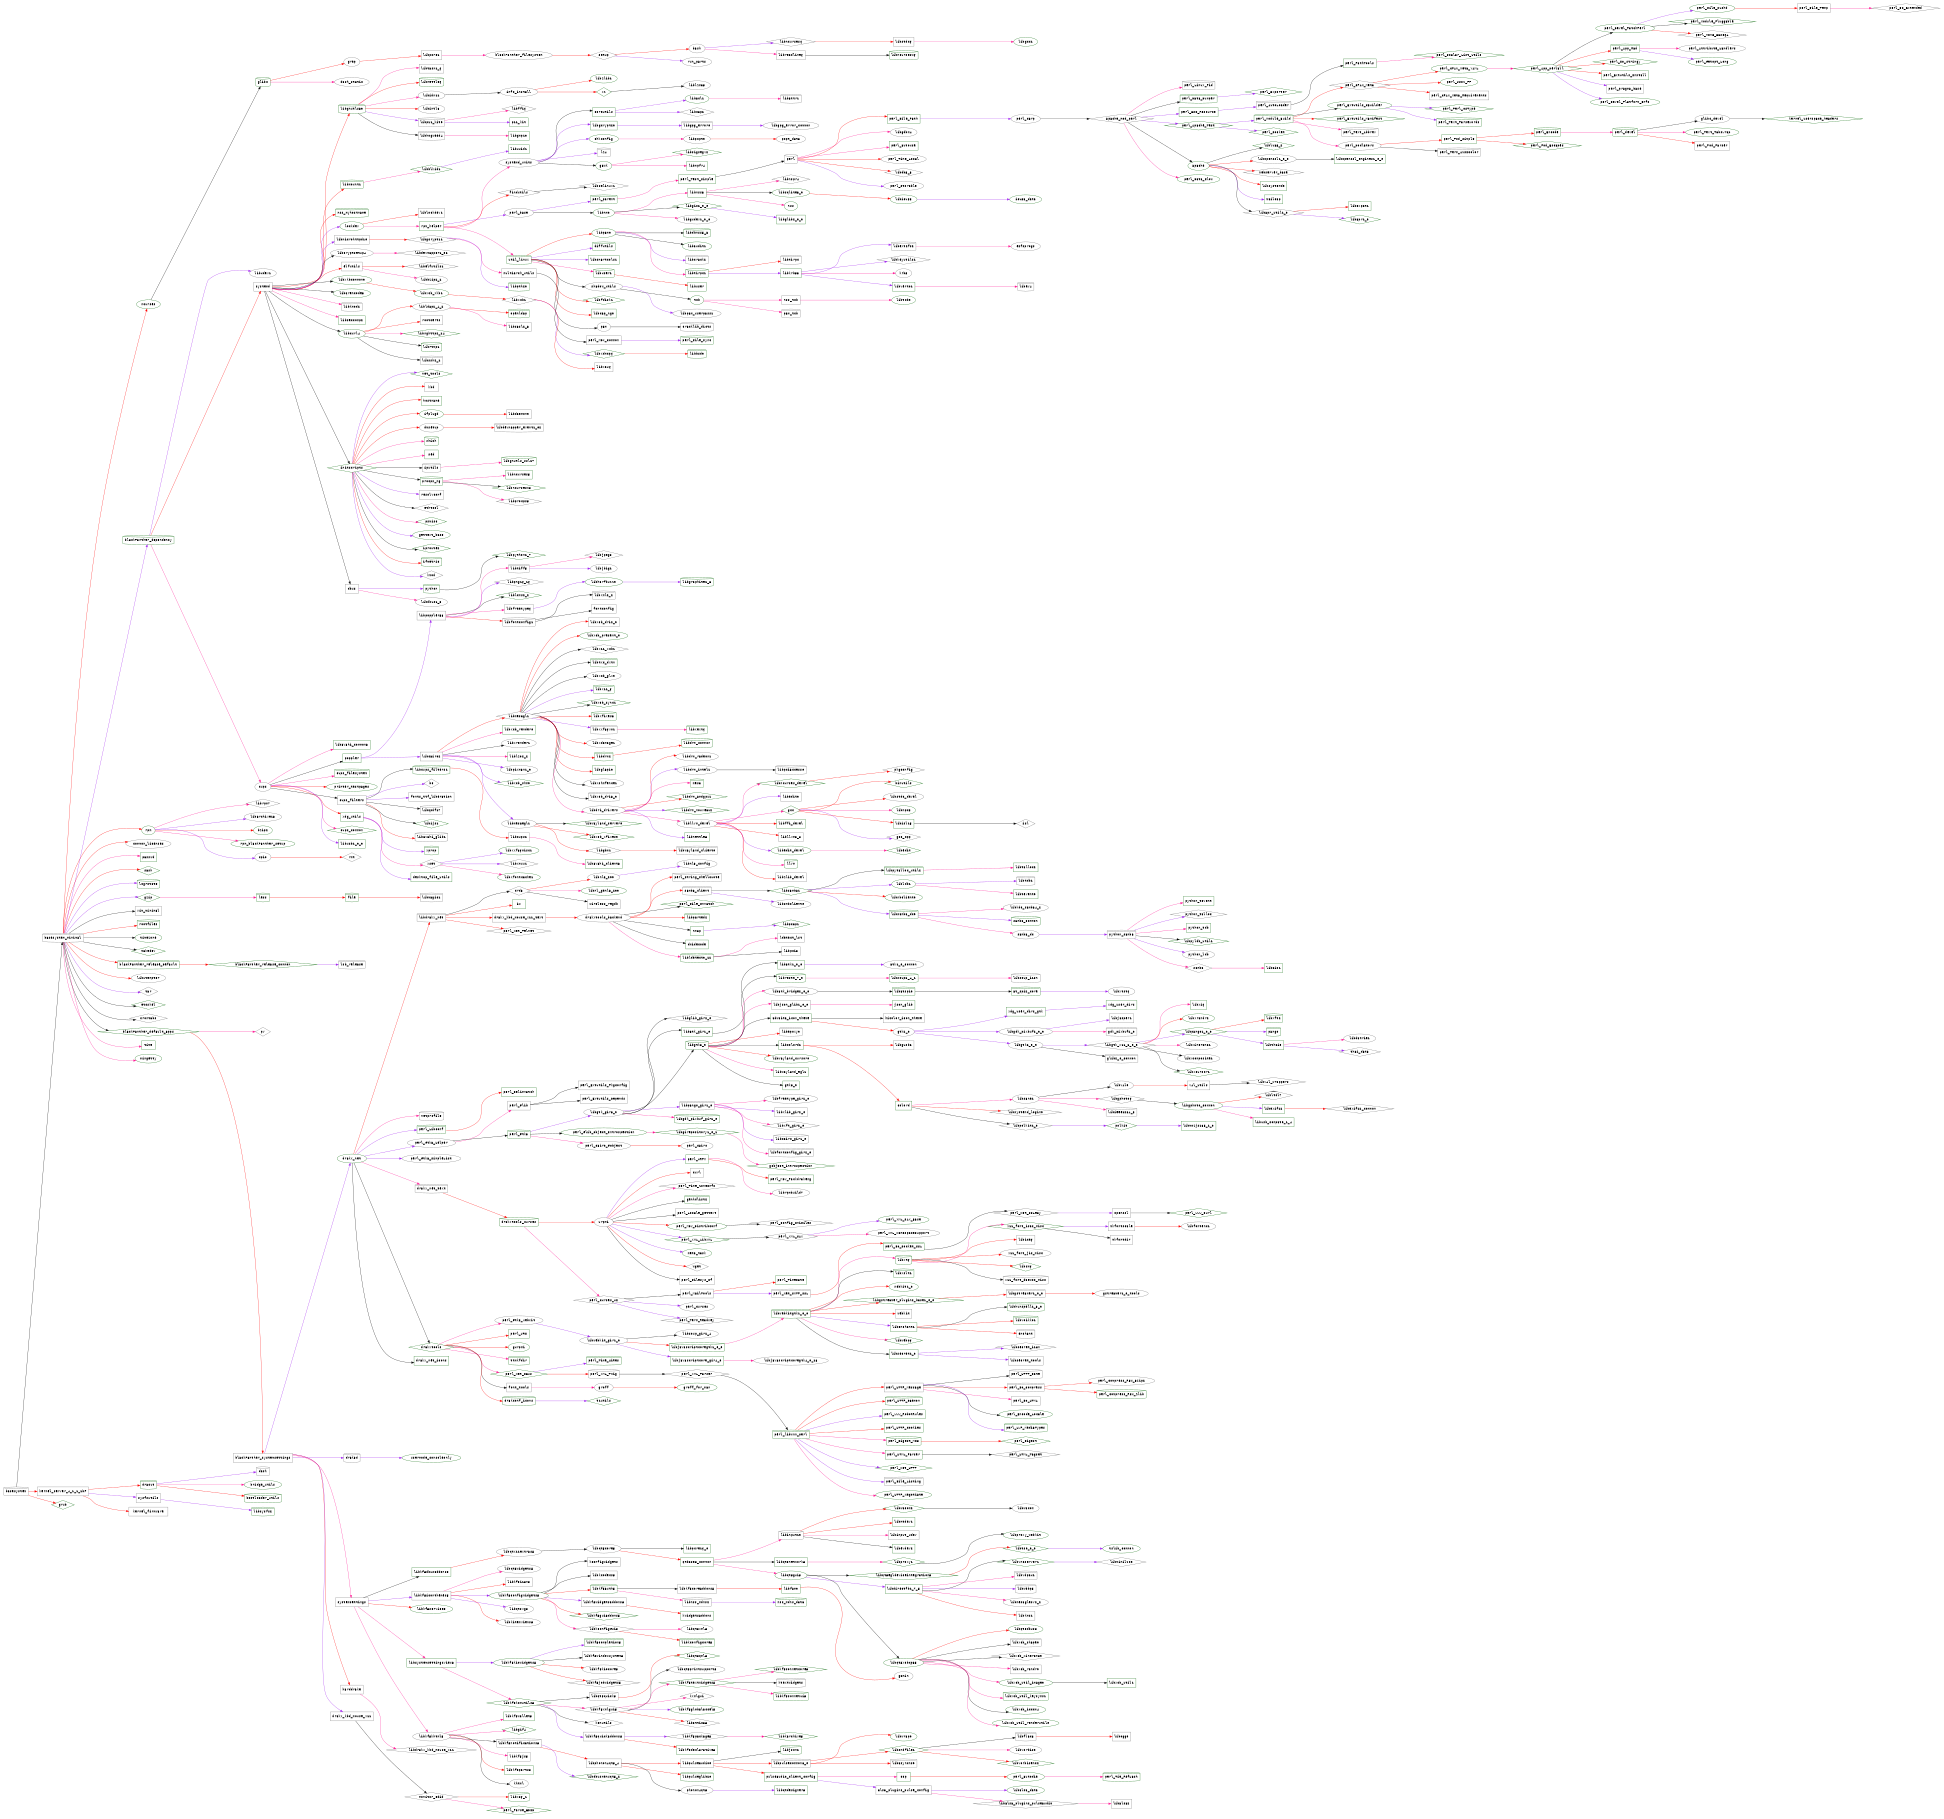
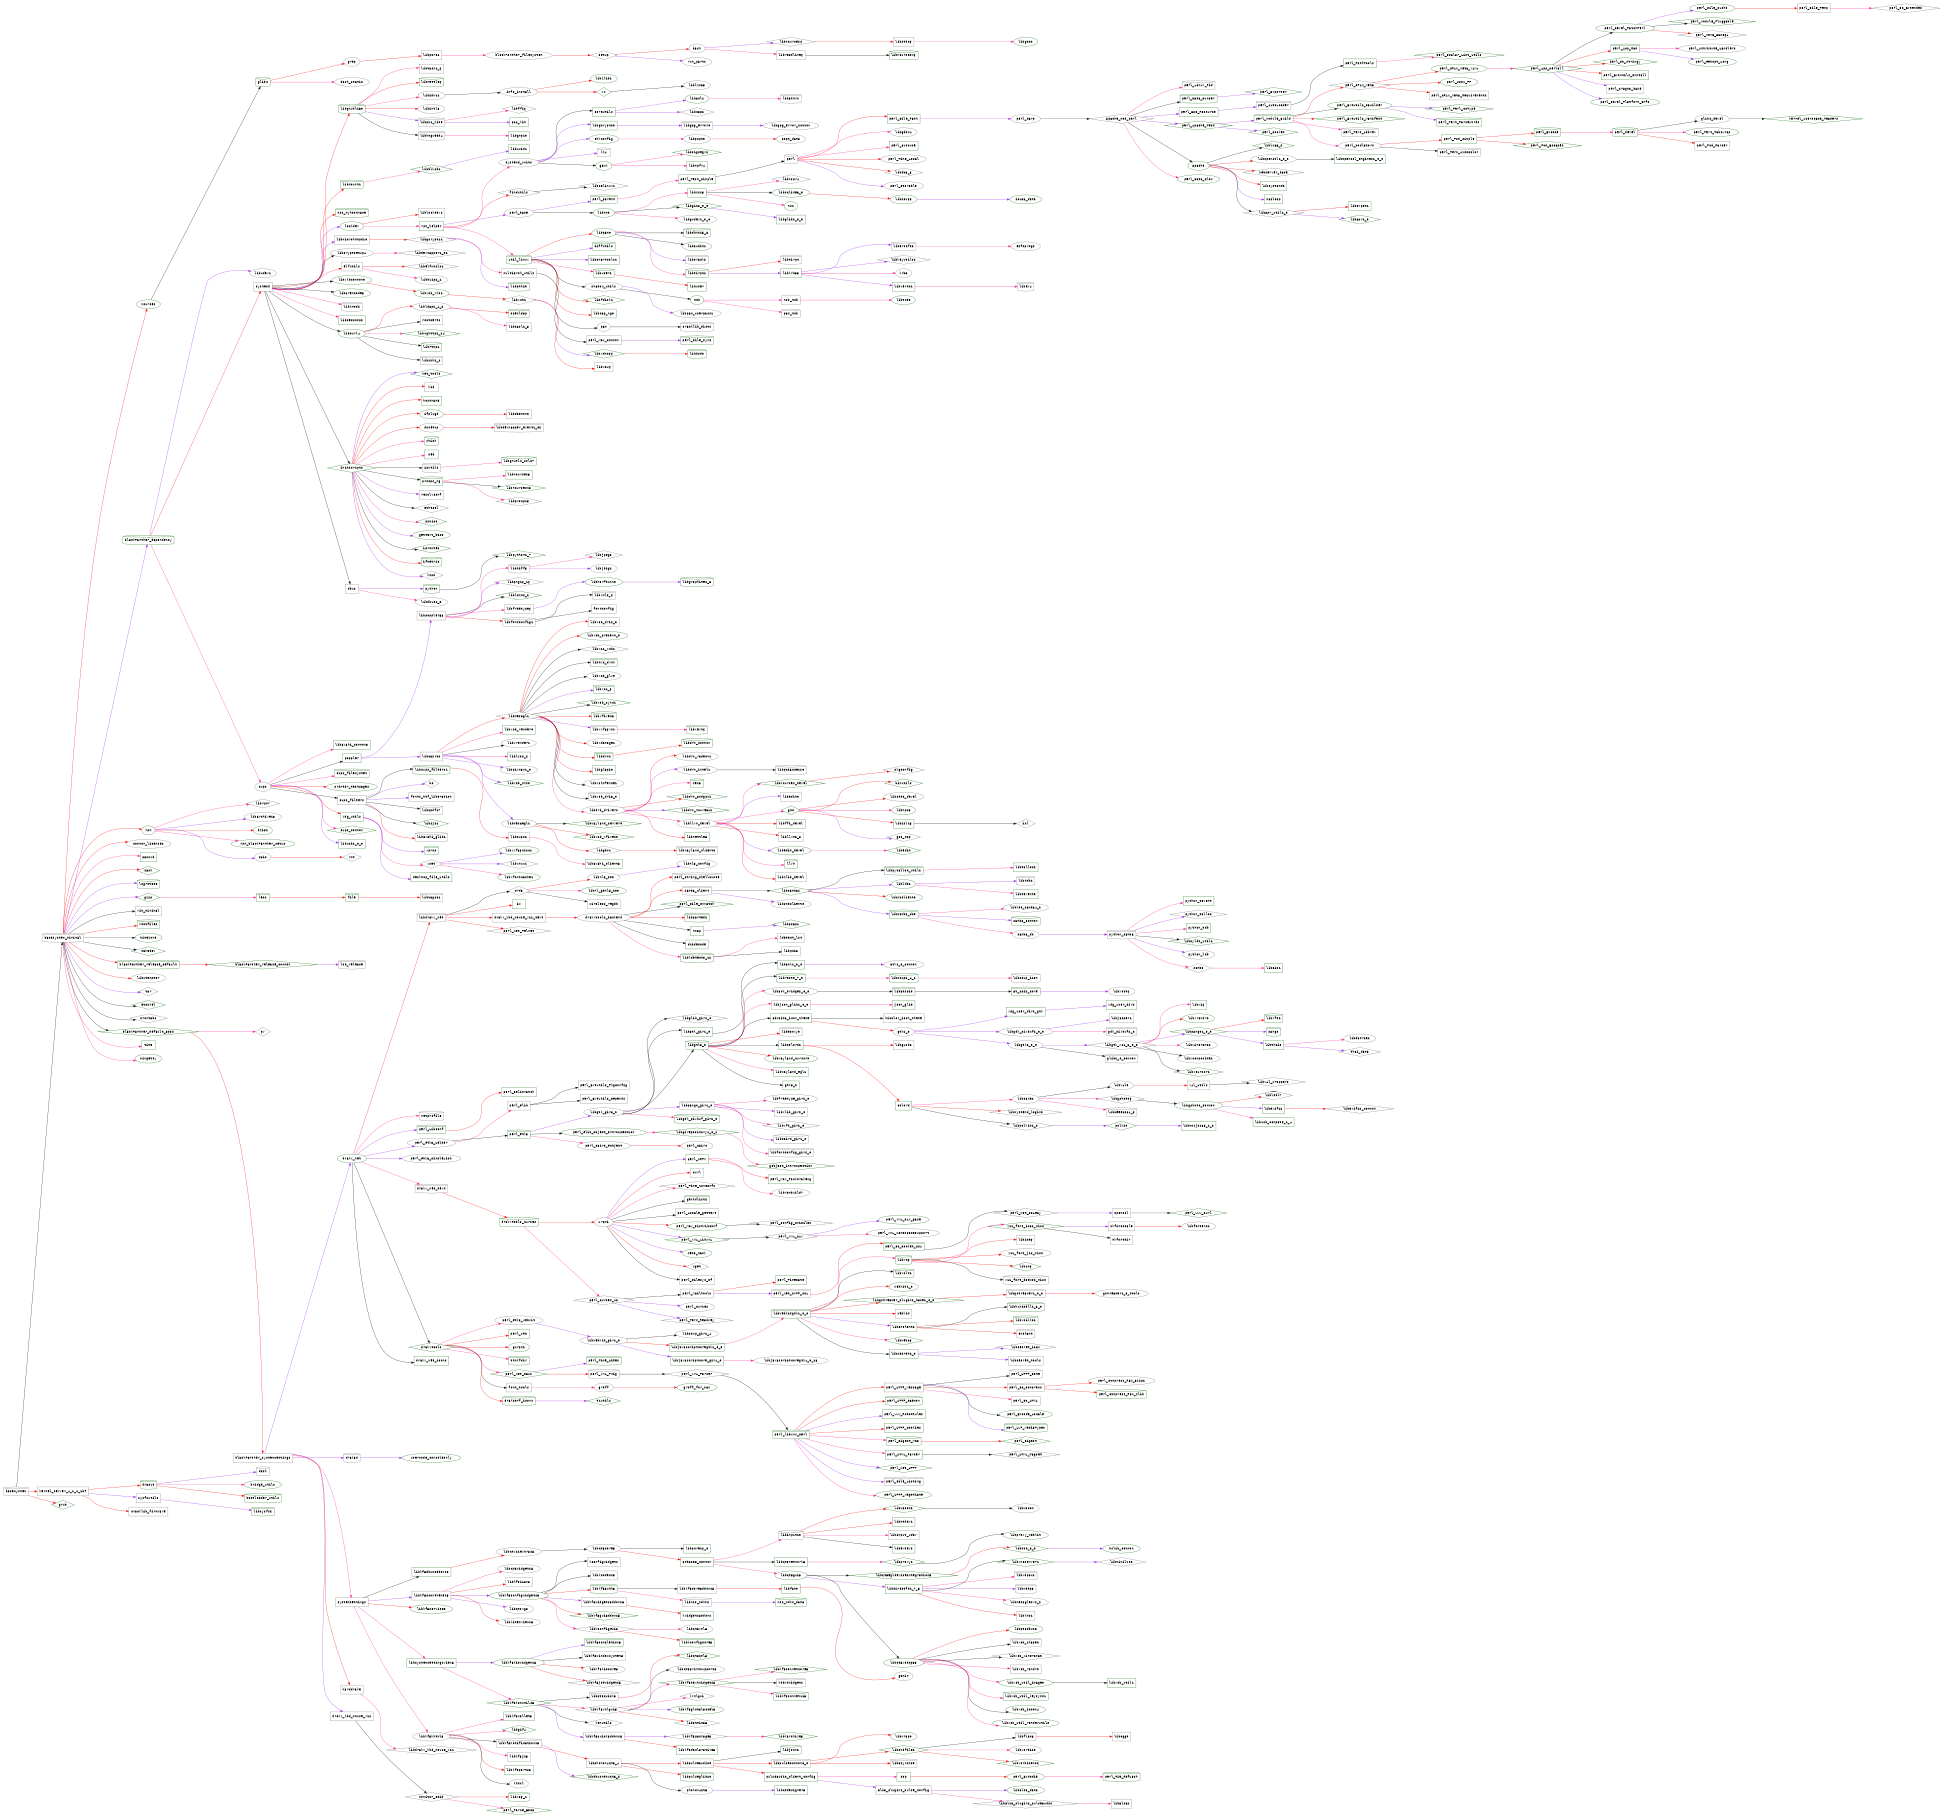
(390, 326) -> (390, 326)
(652, 826) -> (652, 826)
(148, 1512) -> (148, 1512)
